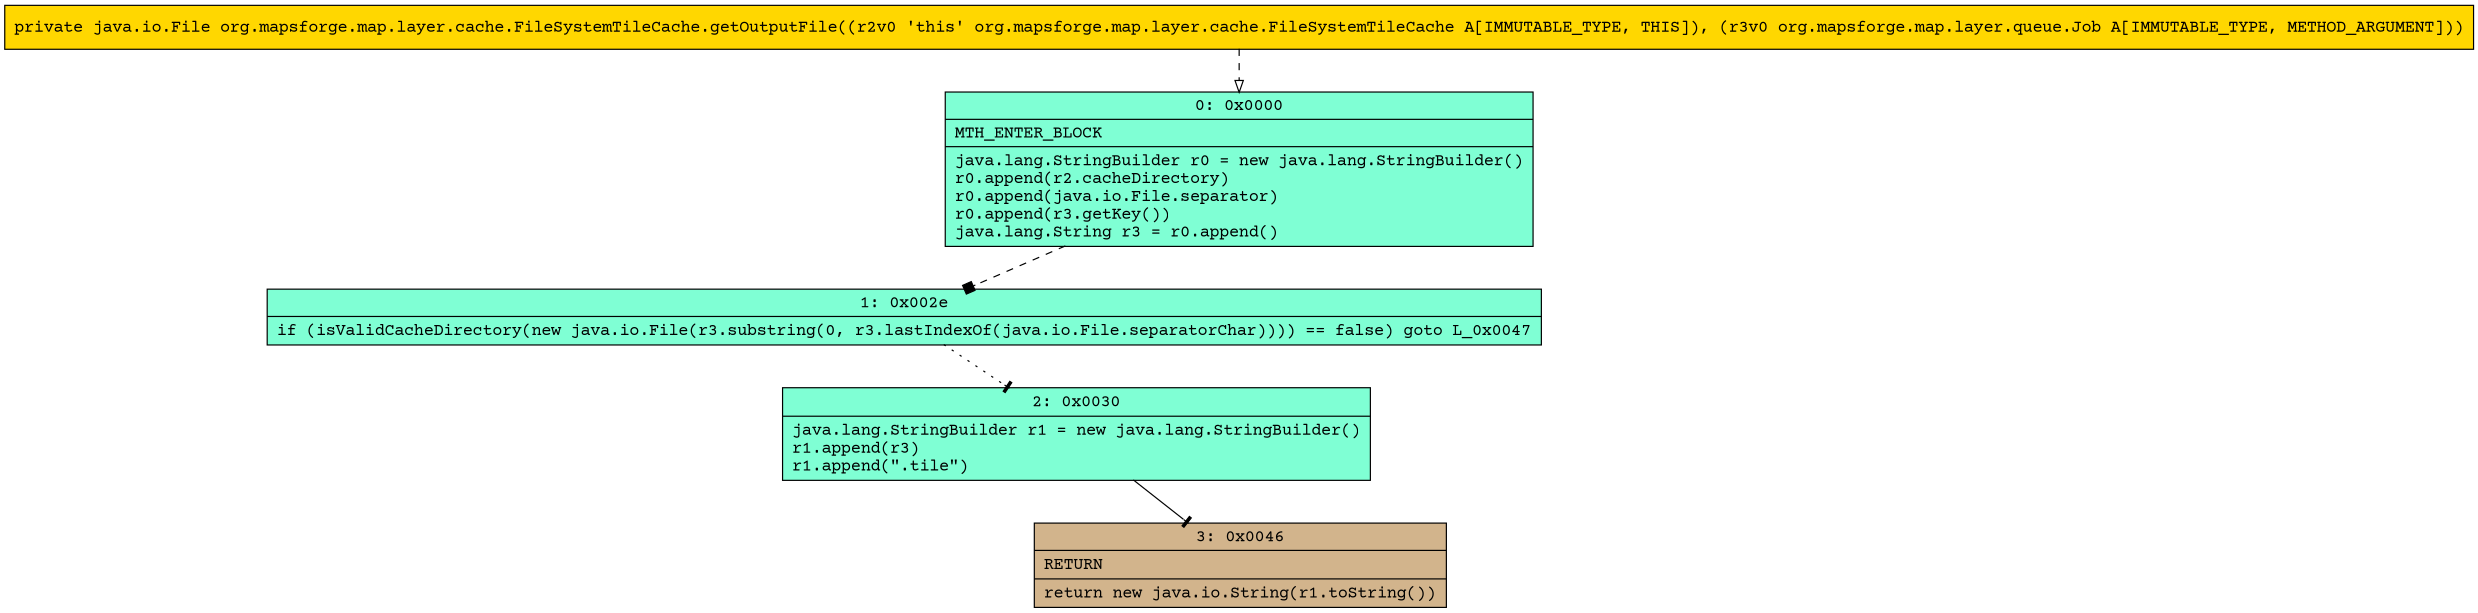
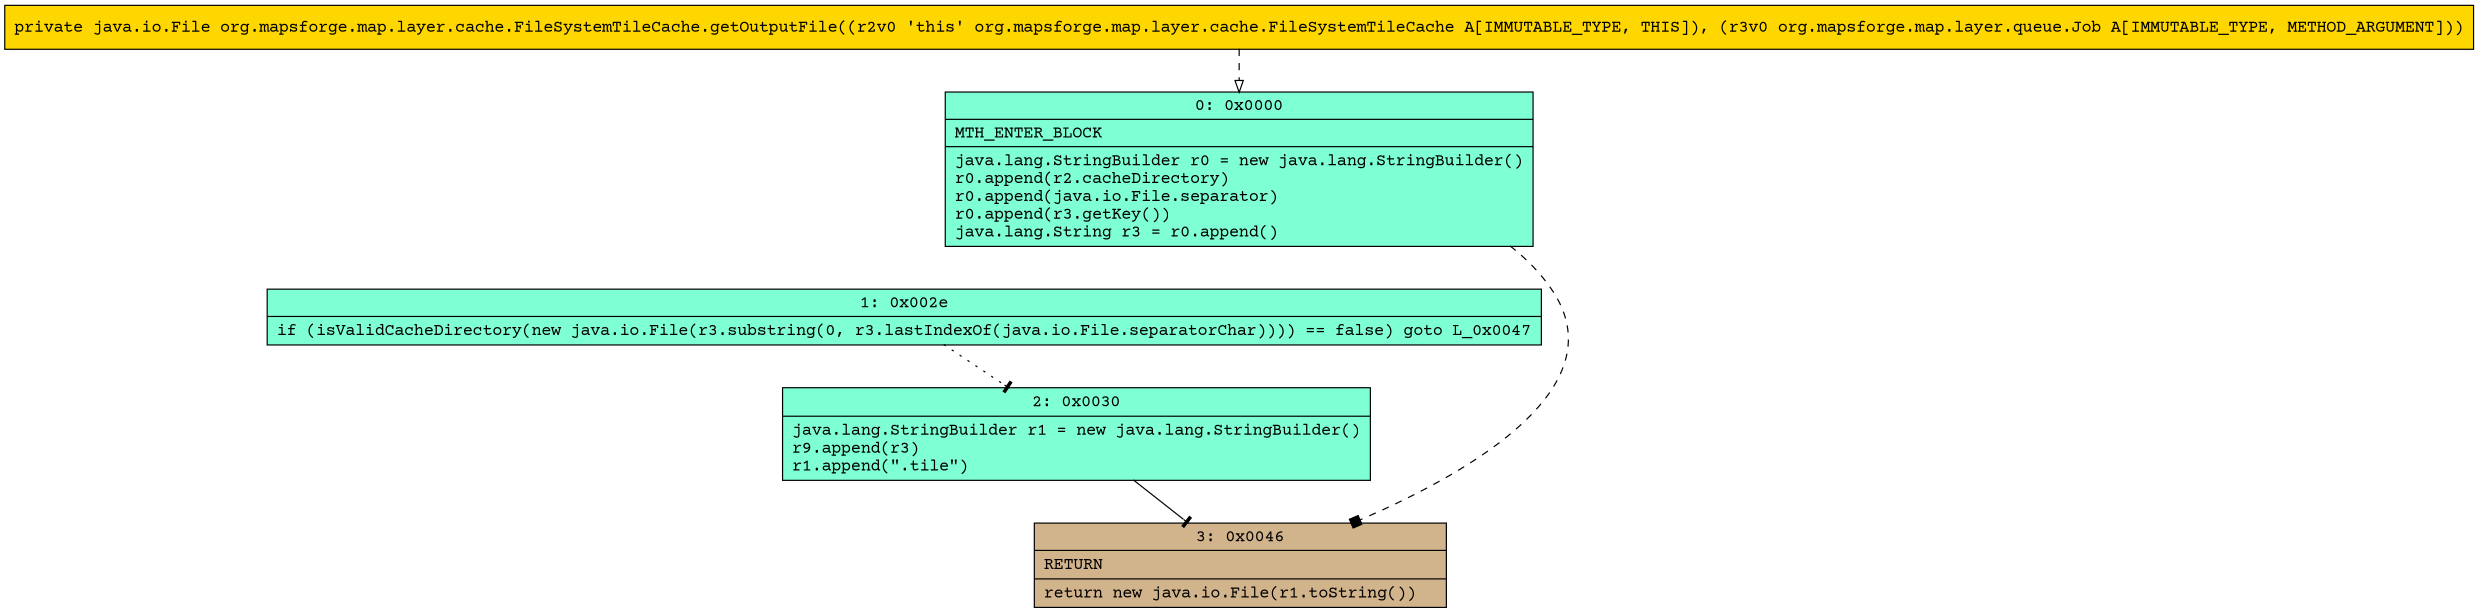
(1020, 265) -> (1531, 414)
(856, 448) -> (856, 448)
(1240, 593) -> (1230, 593)
